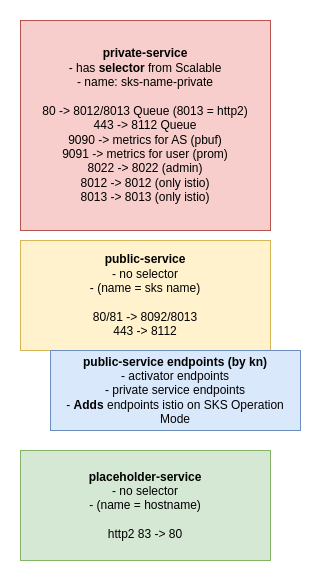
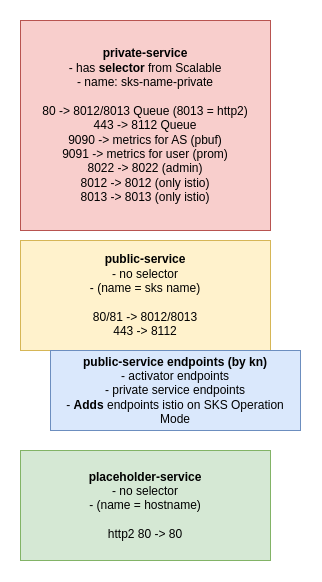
(146, 296) -> (146, 296)
(146, 506) -> (146, 506)
